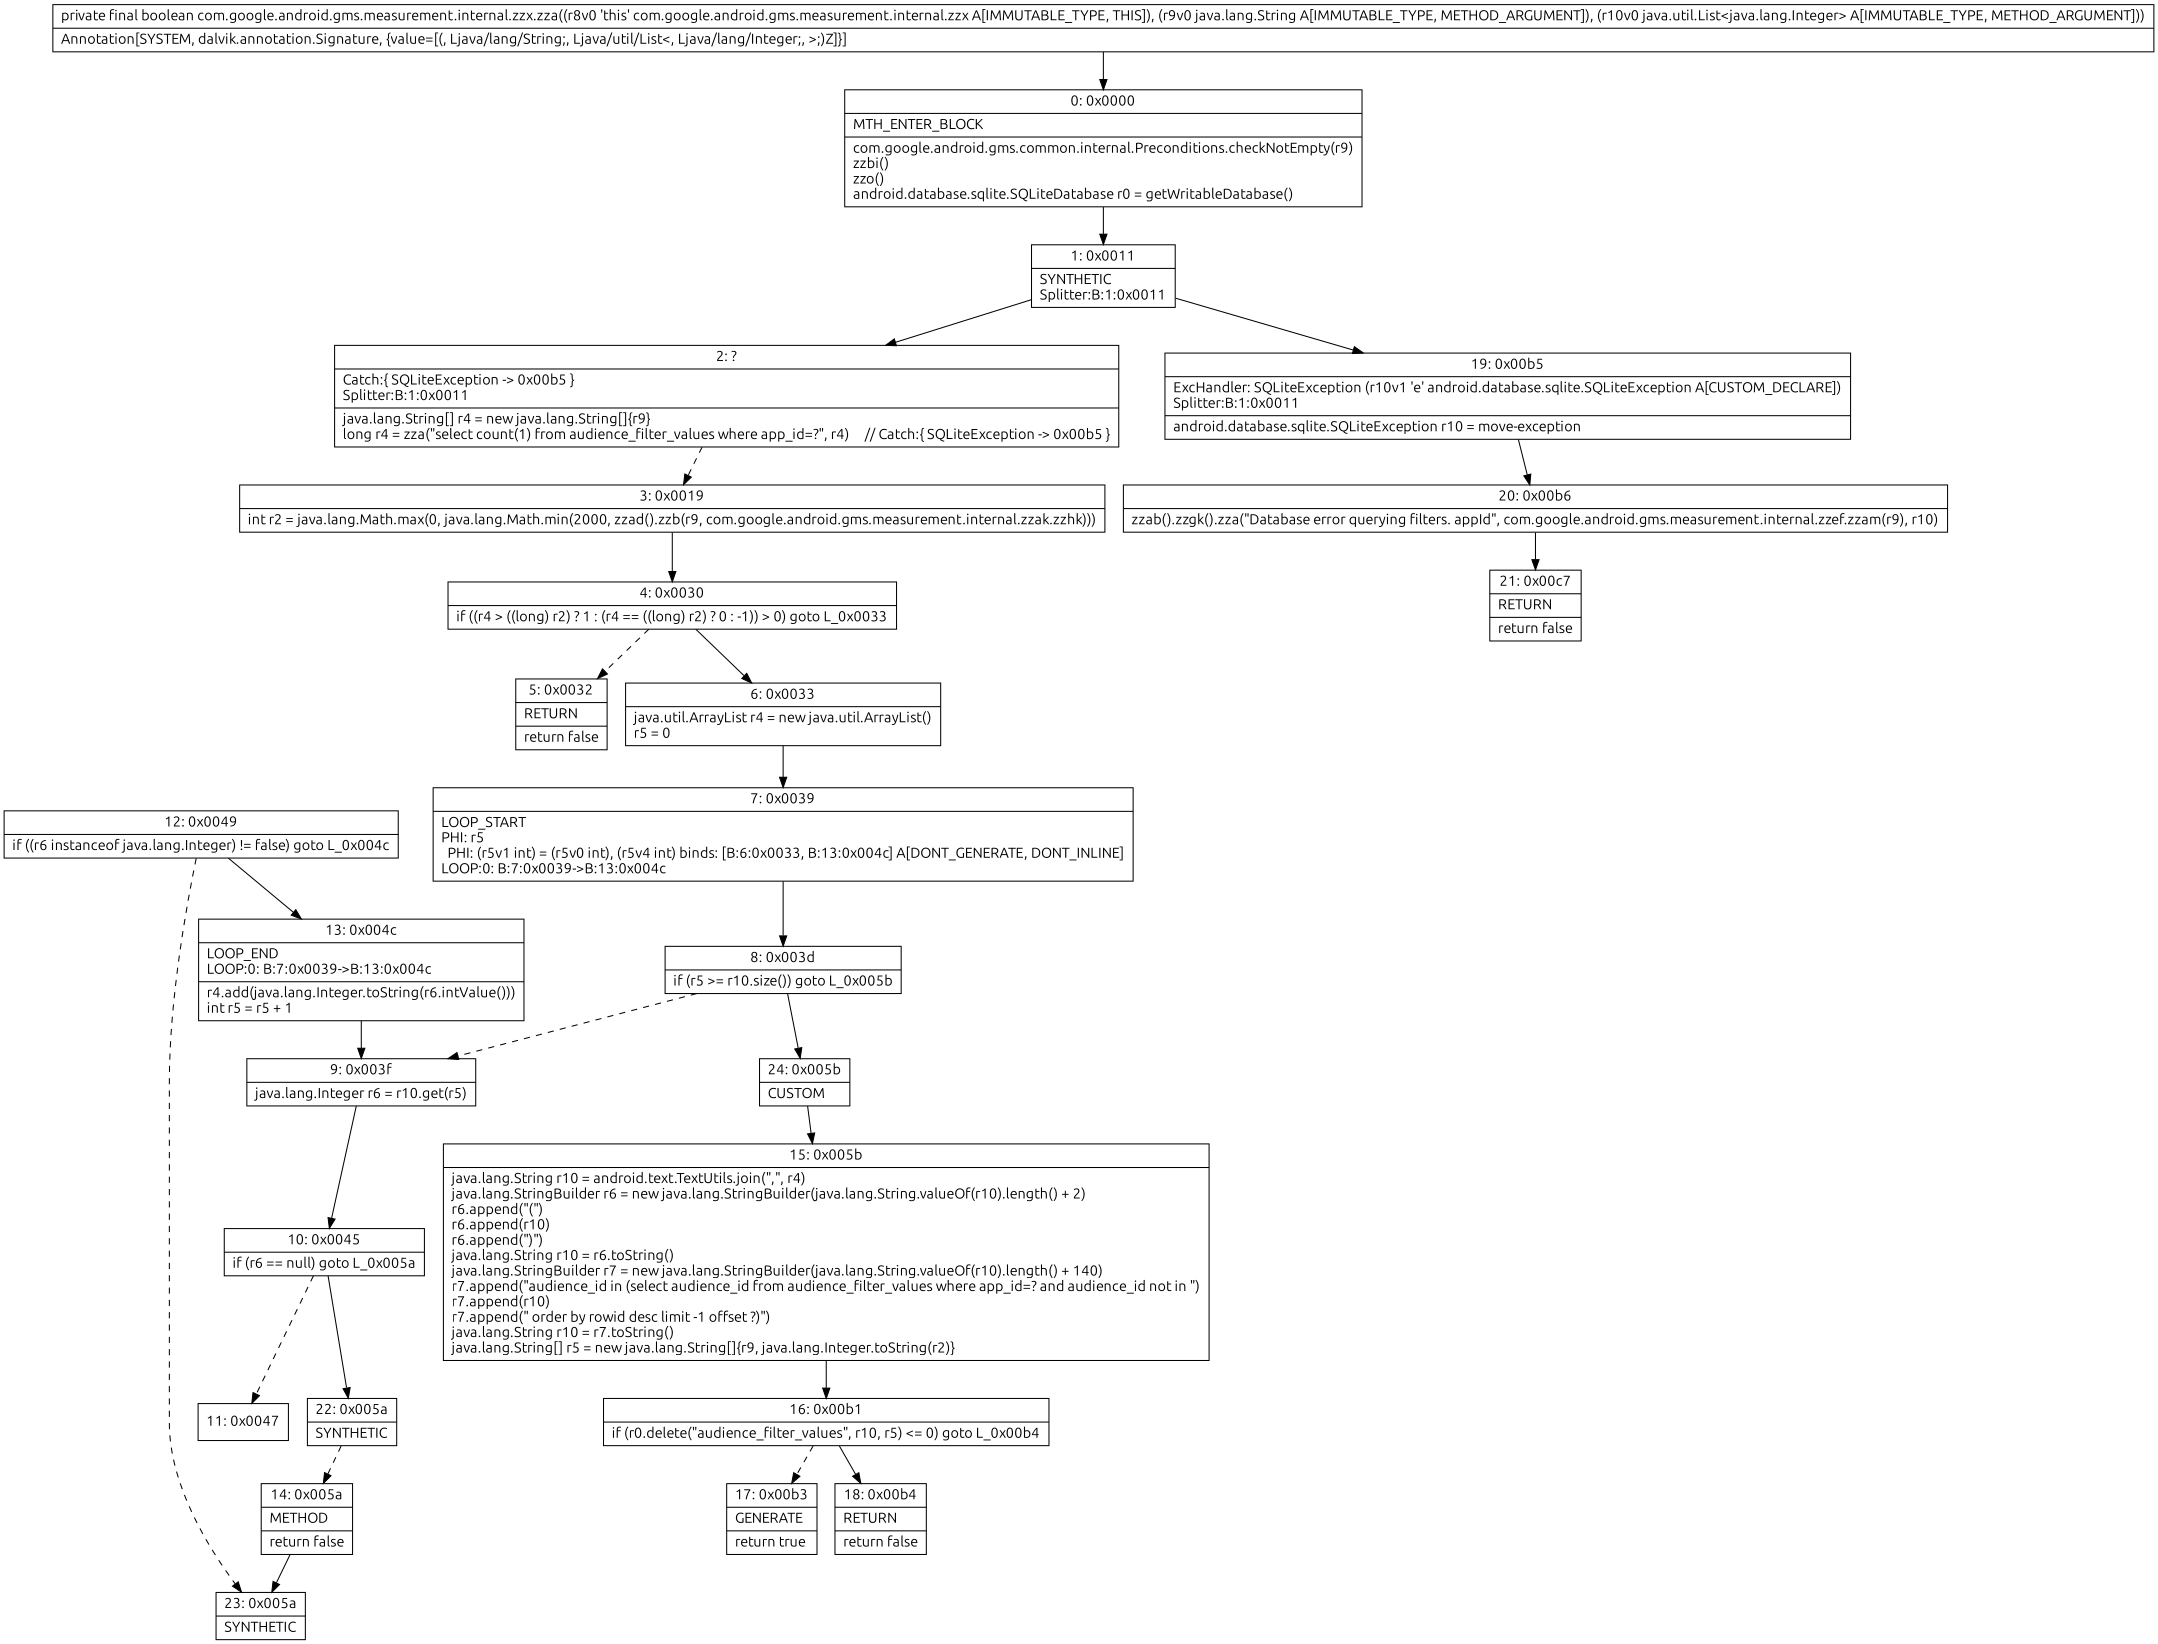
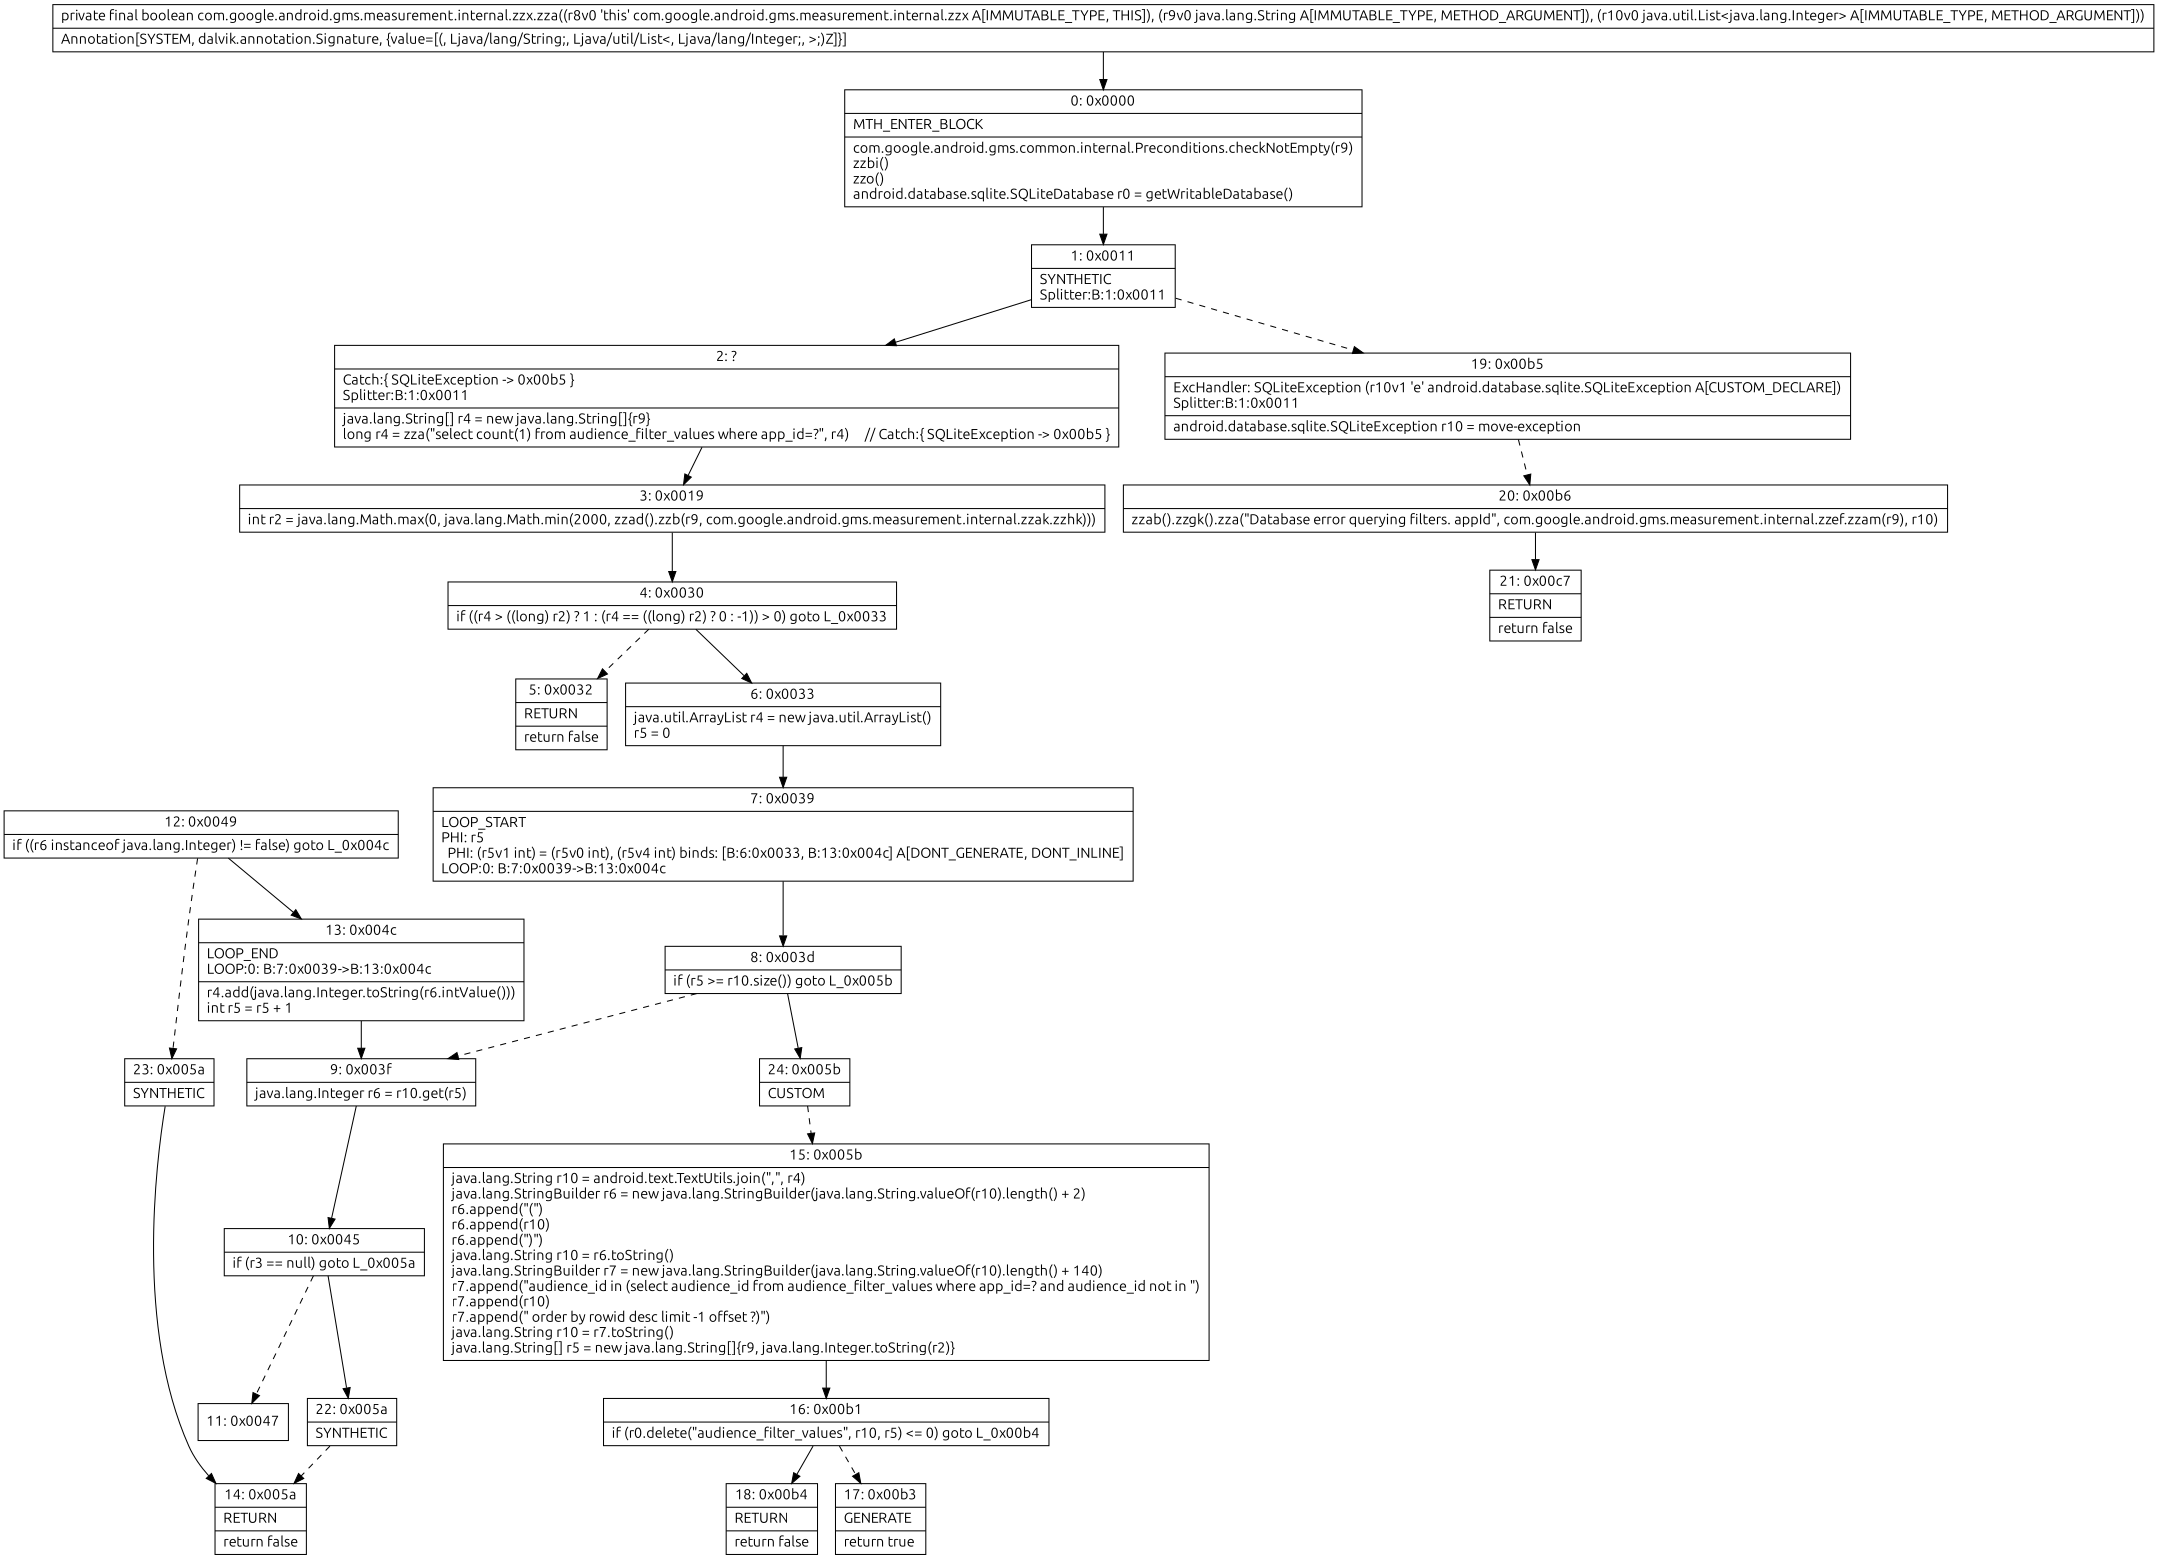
(1264, 324) -> (1264, 324)
(1523, 457) -> (1523, 457)
(695, 461) -> (695, 461)
(809, 1120) -> (809, 1120)
(324, 1263) -> (324, 1263)
(299, 1519) -> (250, 1519)
(283, 1569) -> (155, 1296)
